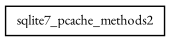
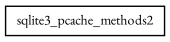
(85, 21) -> (85, 21)
